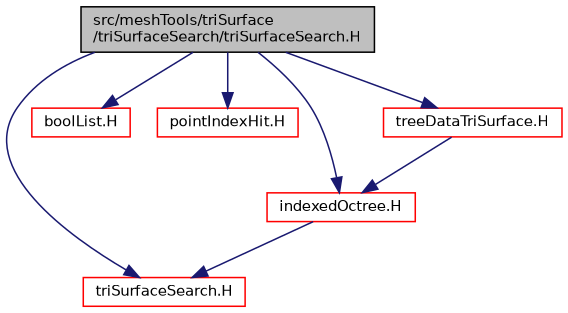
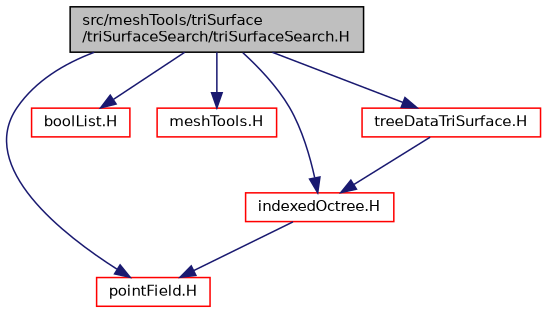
(228, 123) -> (217, 123)
(164, 292) -> (153, 292)
